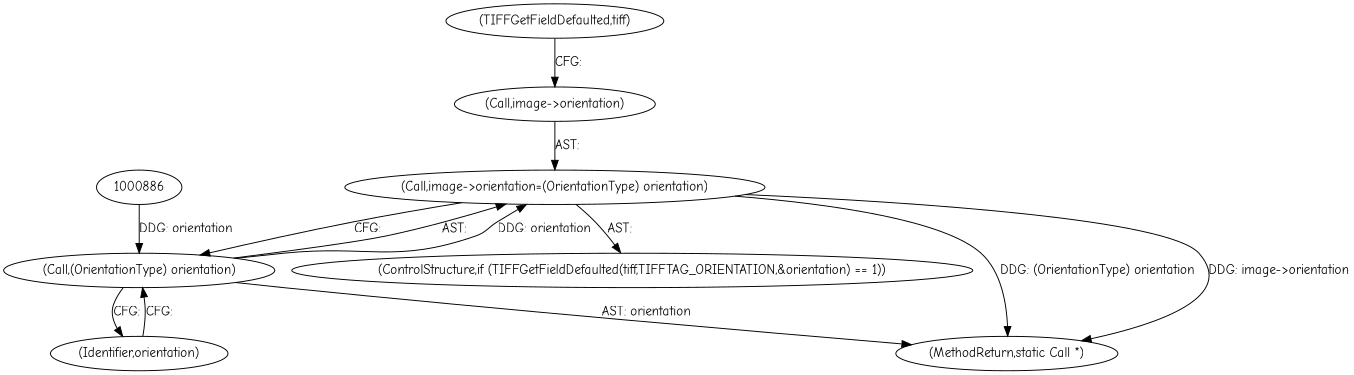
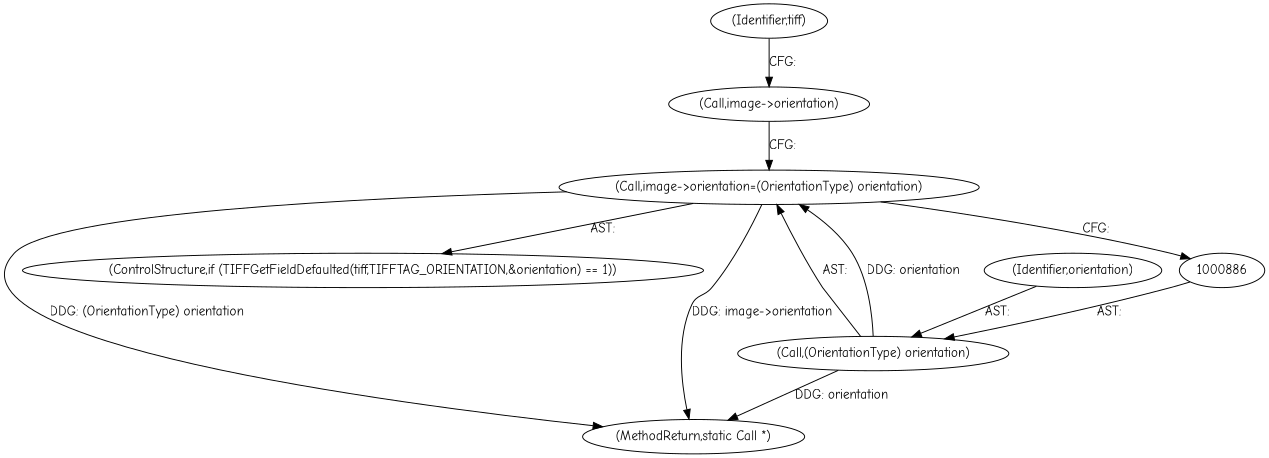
(555, 21) -> (769, 21)
(570, 146) -> (785, 146)
(335, 225) -> (1032, 225)
(186, 229) -> (1112, 312)
(113, 307) -> none
(162, 312) -> (1000, 312)
(647, 312) -> (842, 395)
